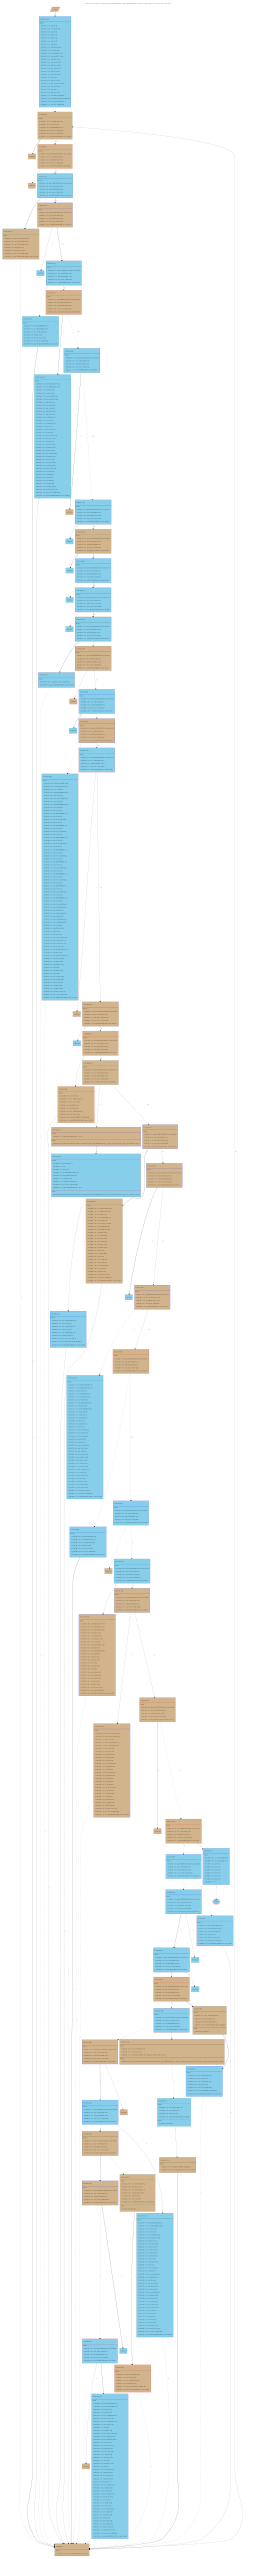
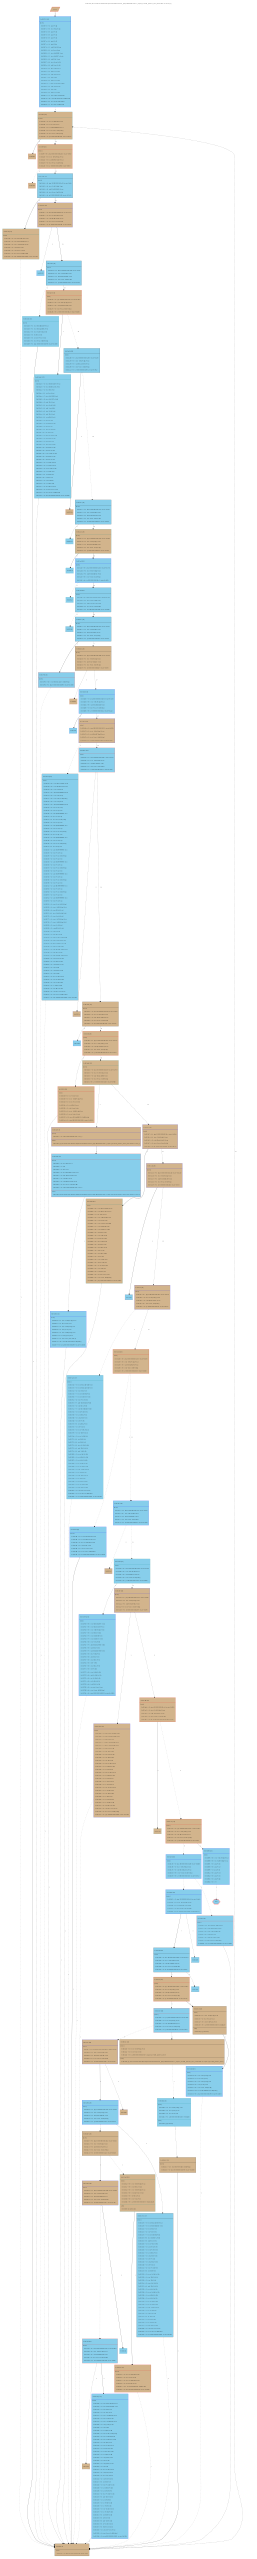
(97, 1655) -> (97, 1655)
